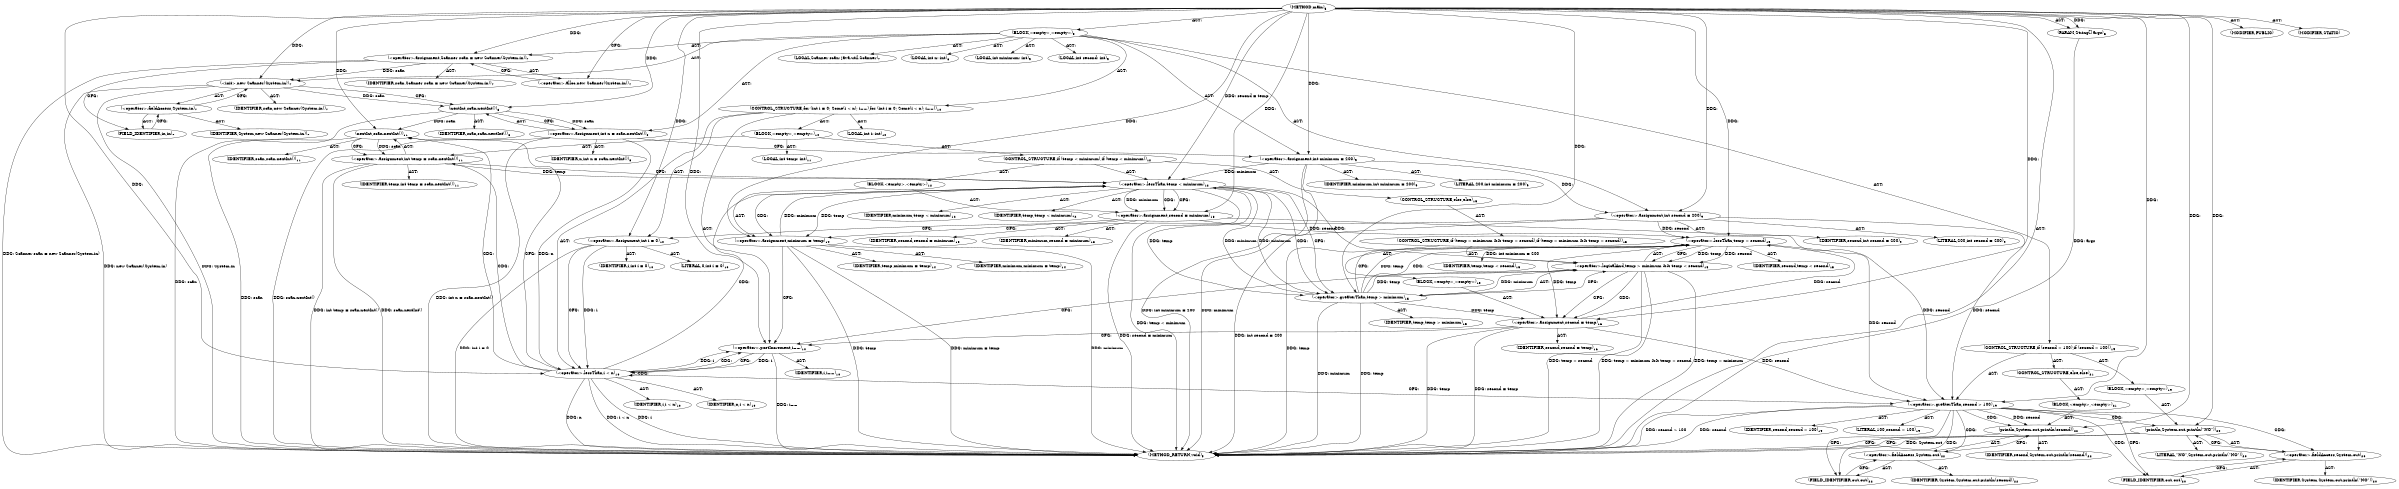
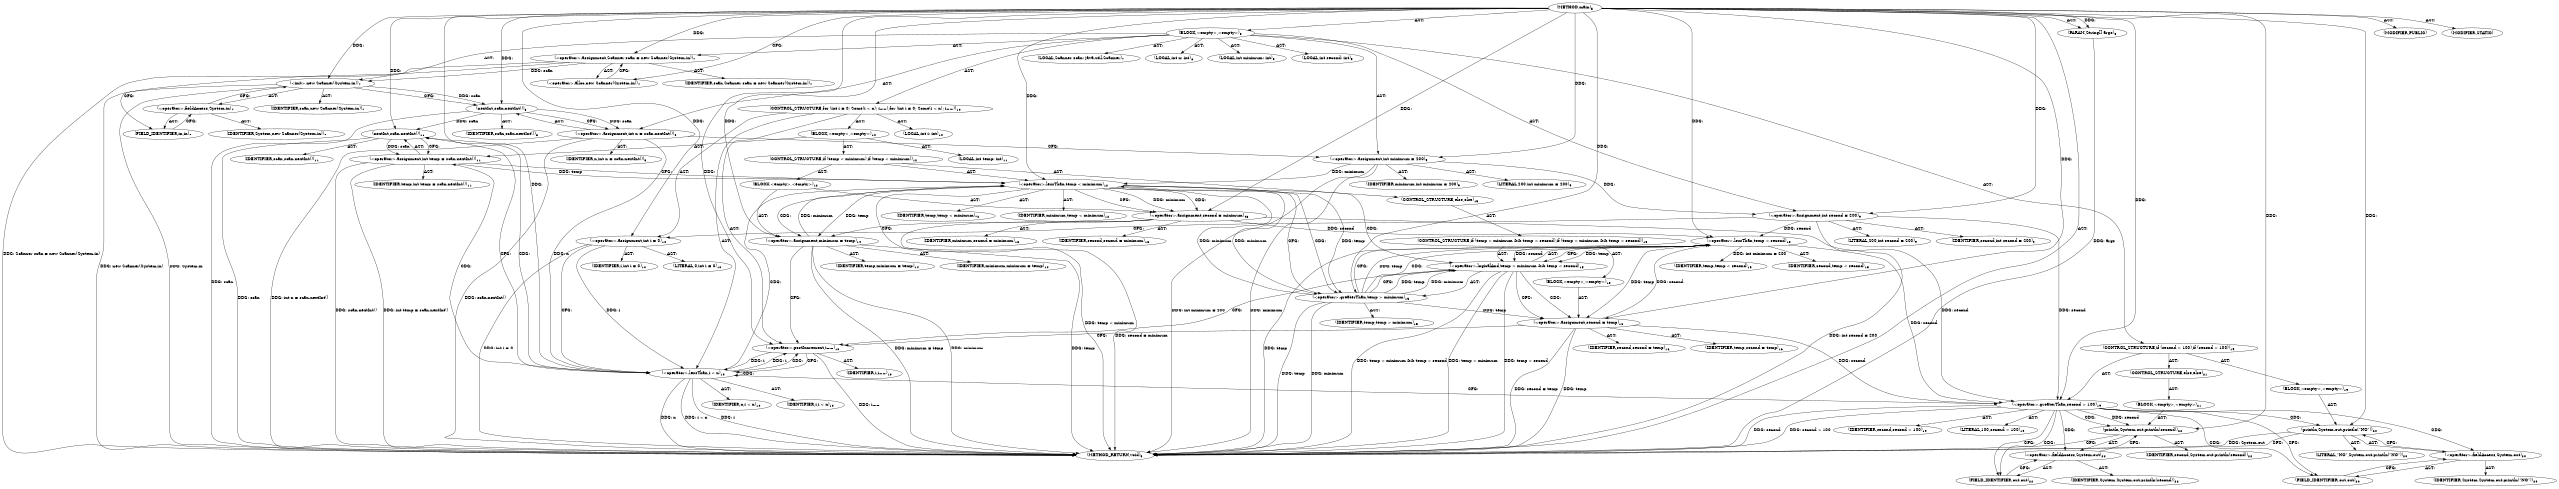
(1247, 96) -> (1033, 96)
(1213, 216) -> (1247, 216)
none -> (1744, 348)
